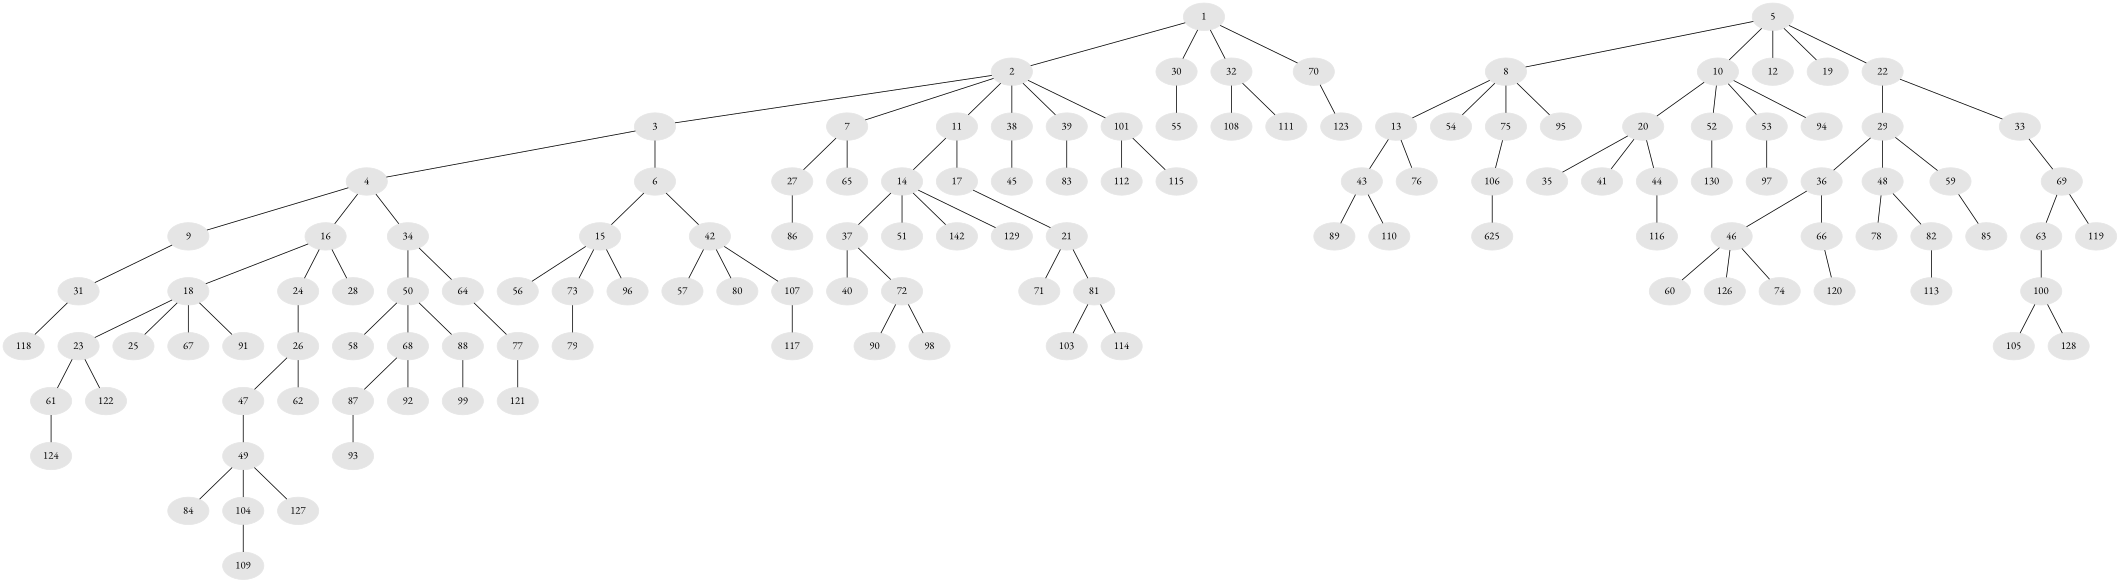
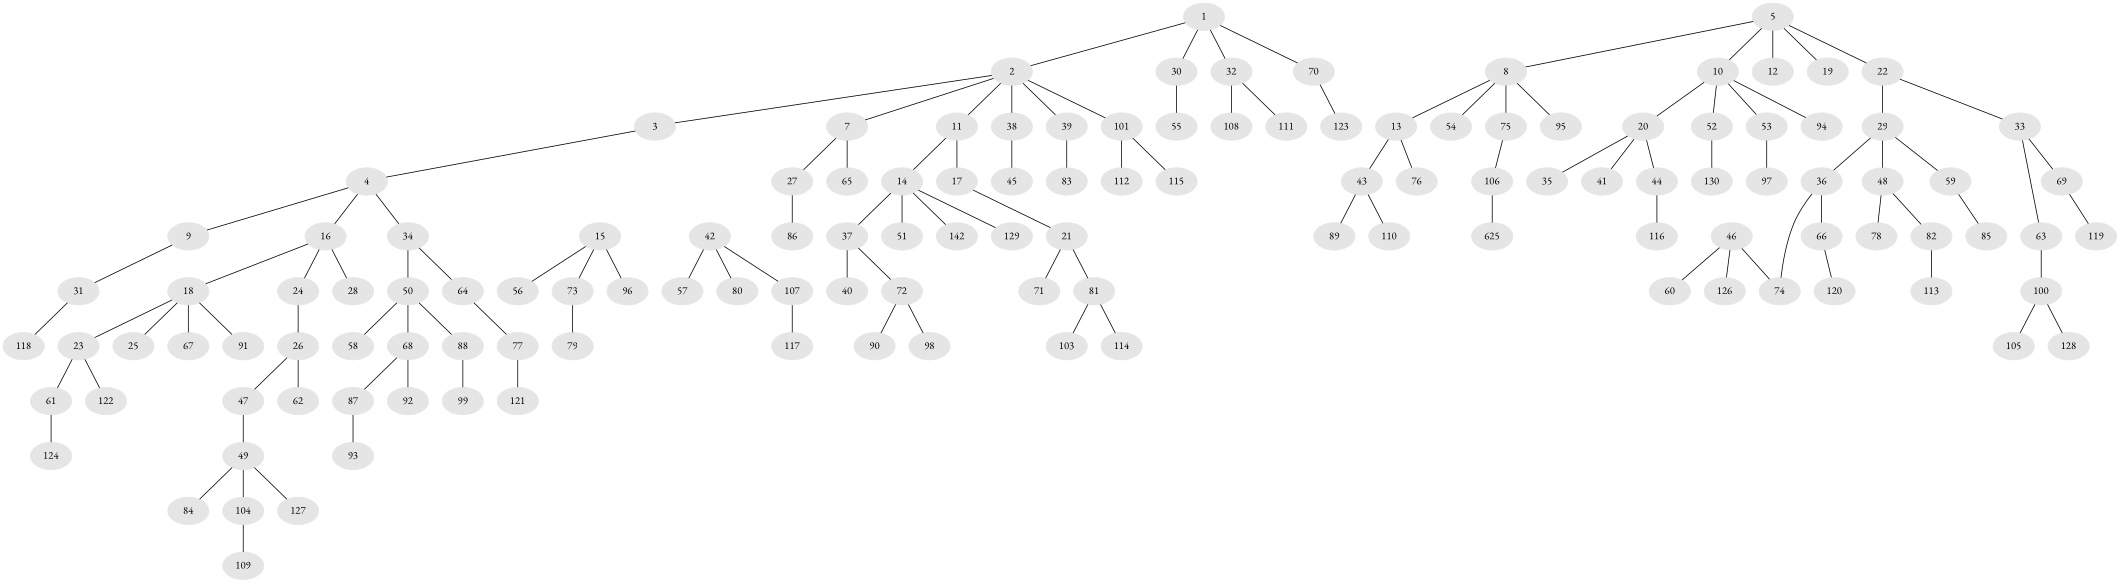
(655, 181) -> none
(1777, 209) -> (1790, 233)
(2052, 209) -> (2031, 181)
